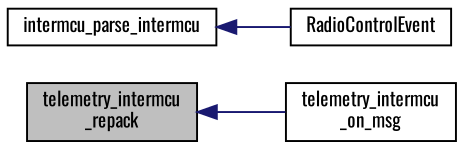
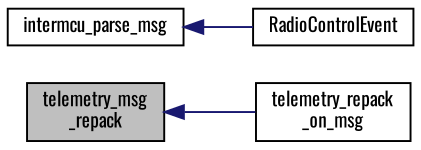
(112, 27) -> (96, 27)
(112, 112) -> (96, 112)
(371, 112) -> (333, 112)
